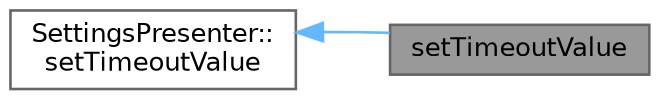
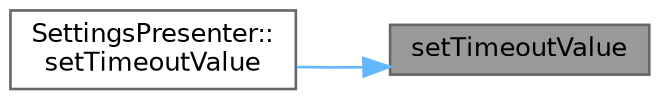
(357, 32) -> (330, 67)
